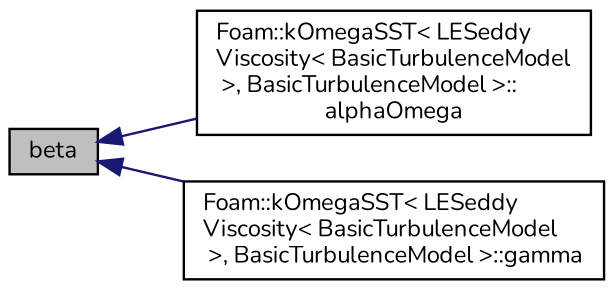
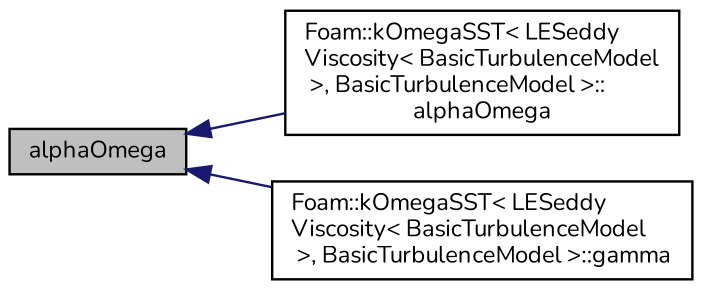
(54, 152) -> (98, 152)
